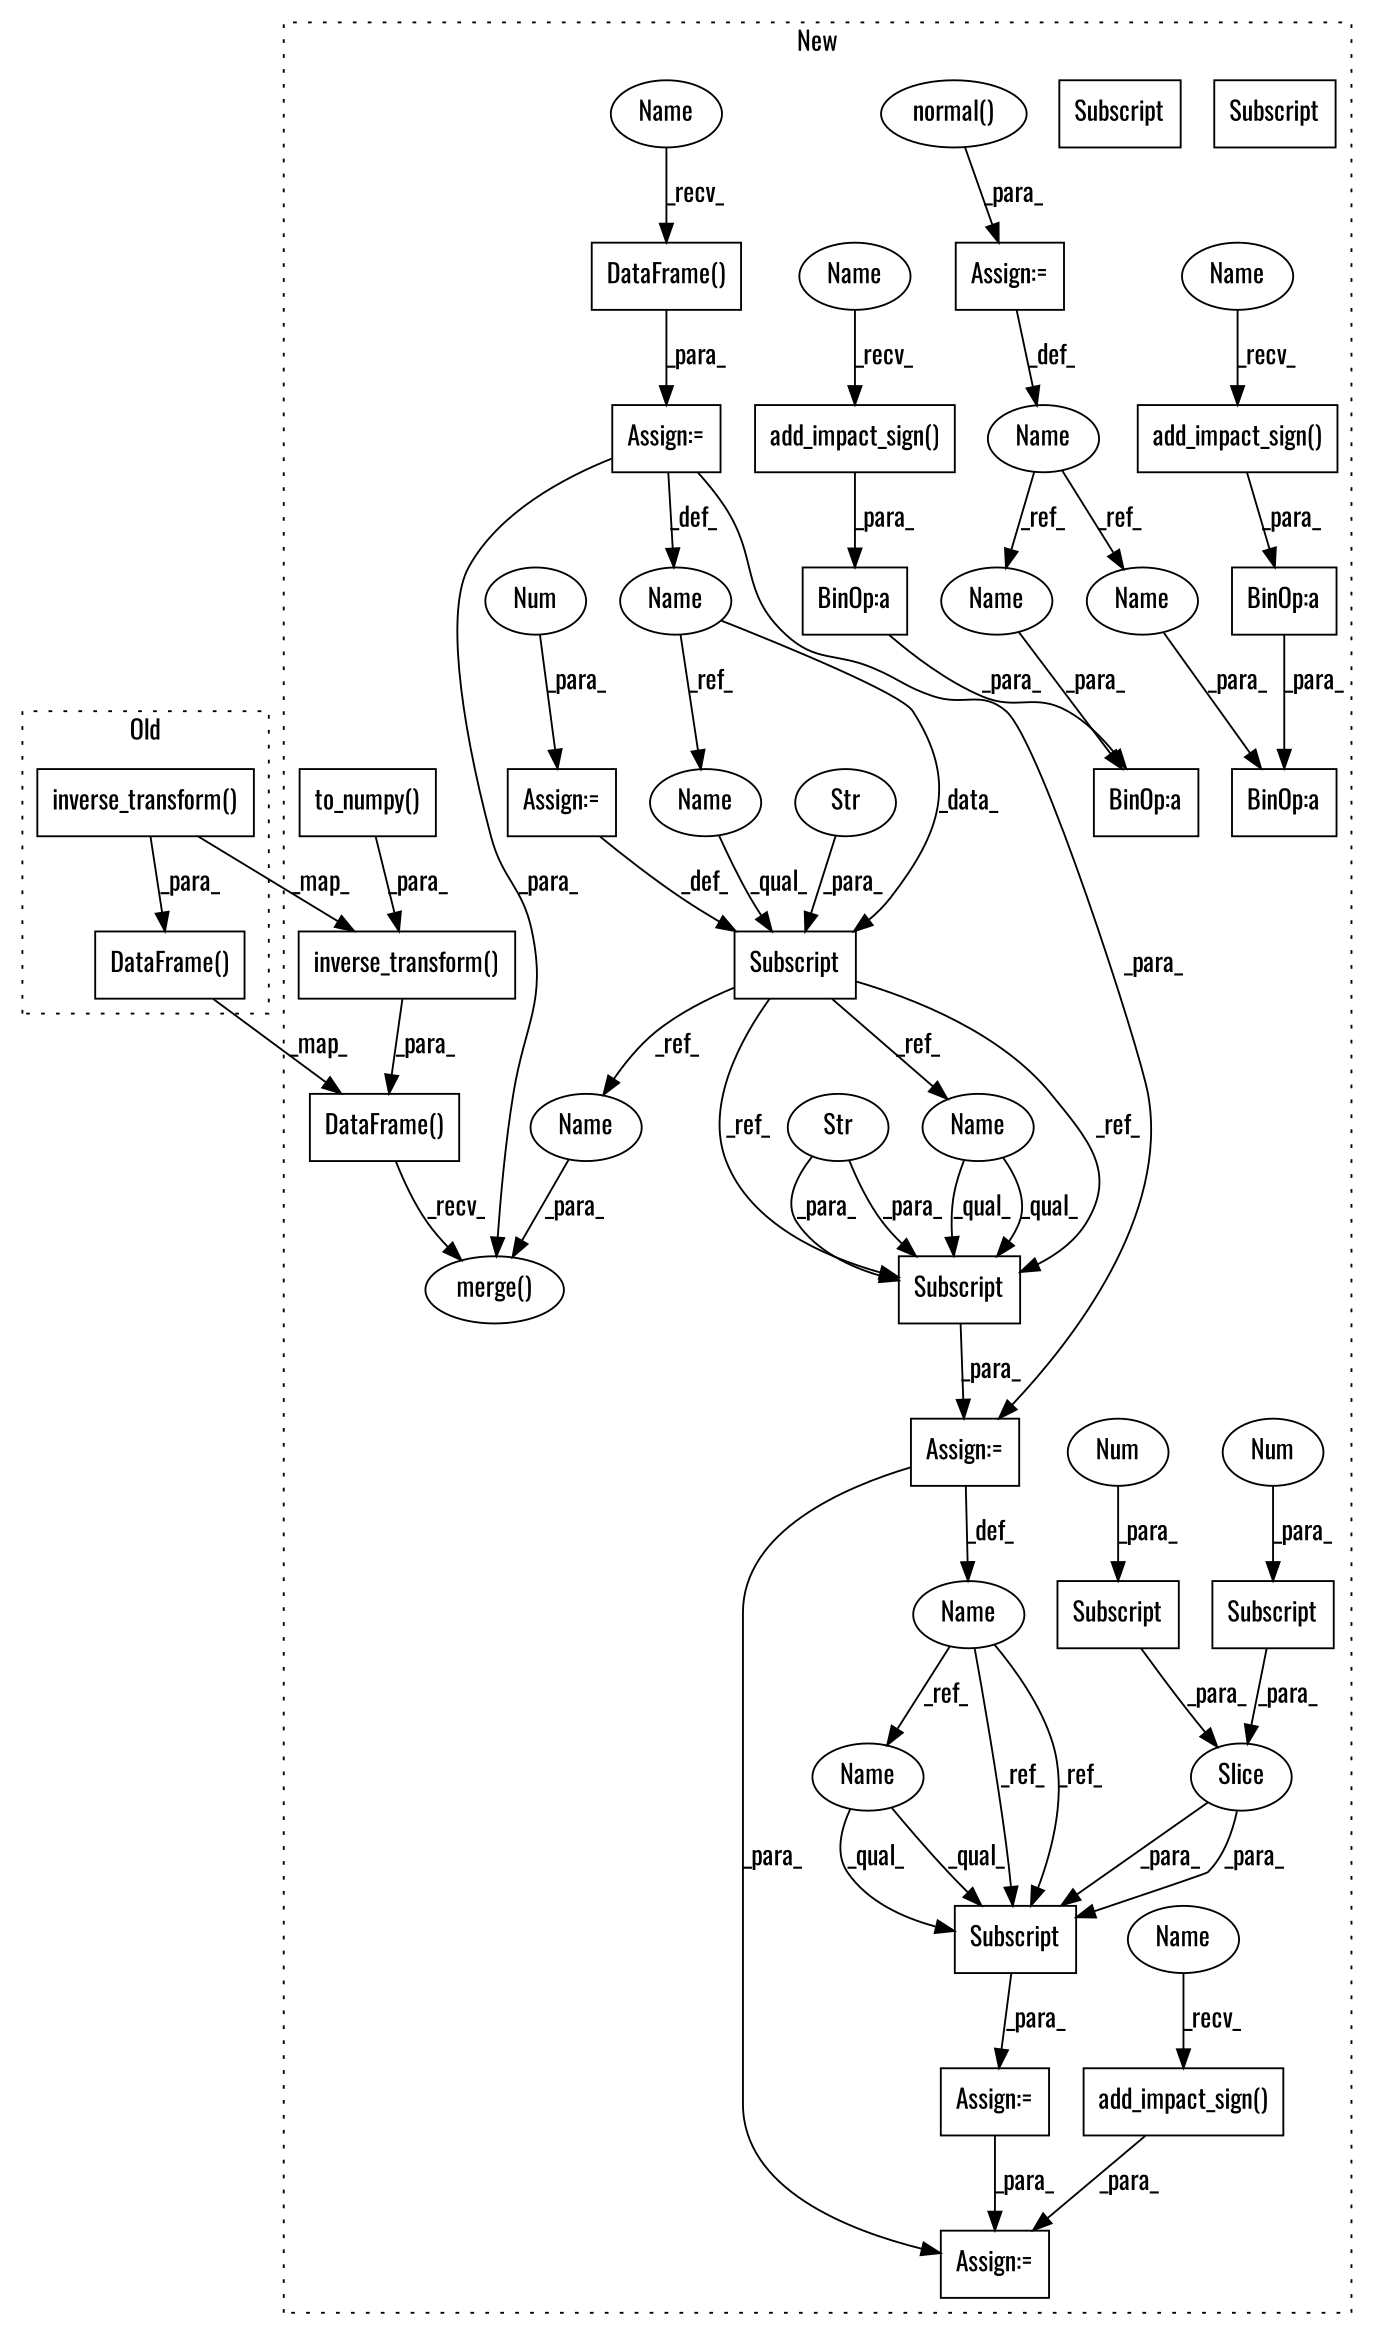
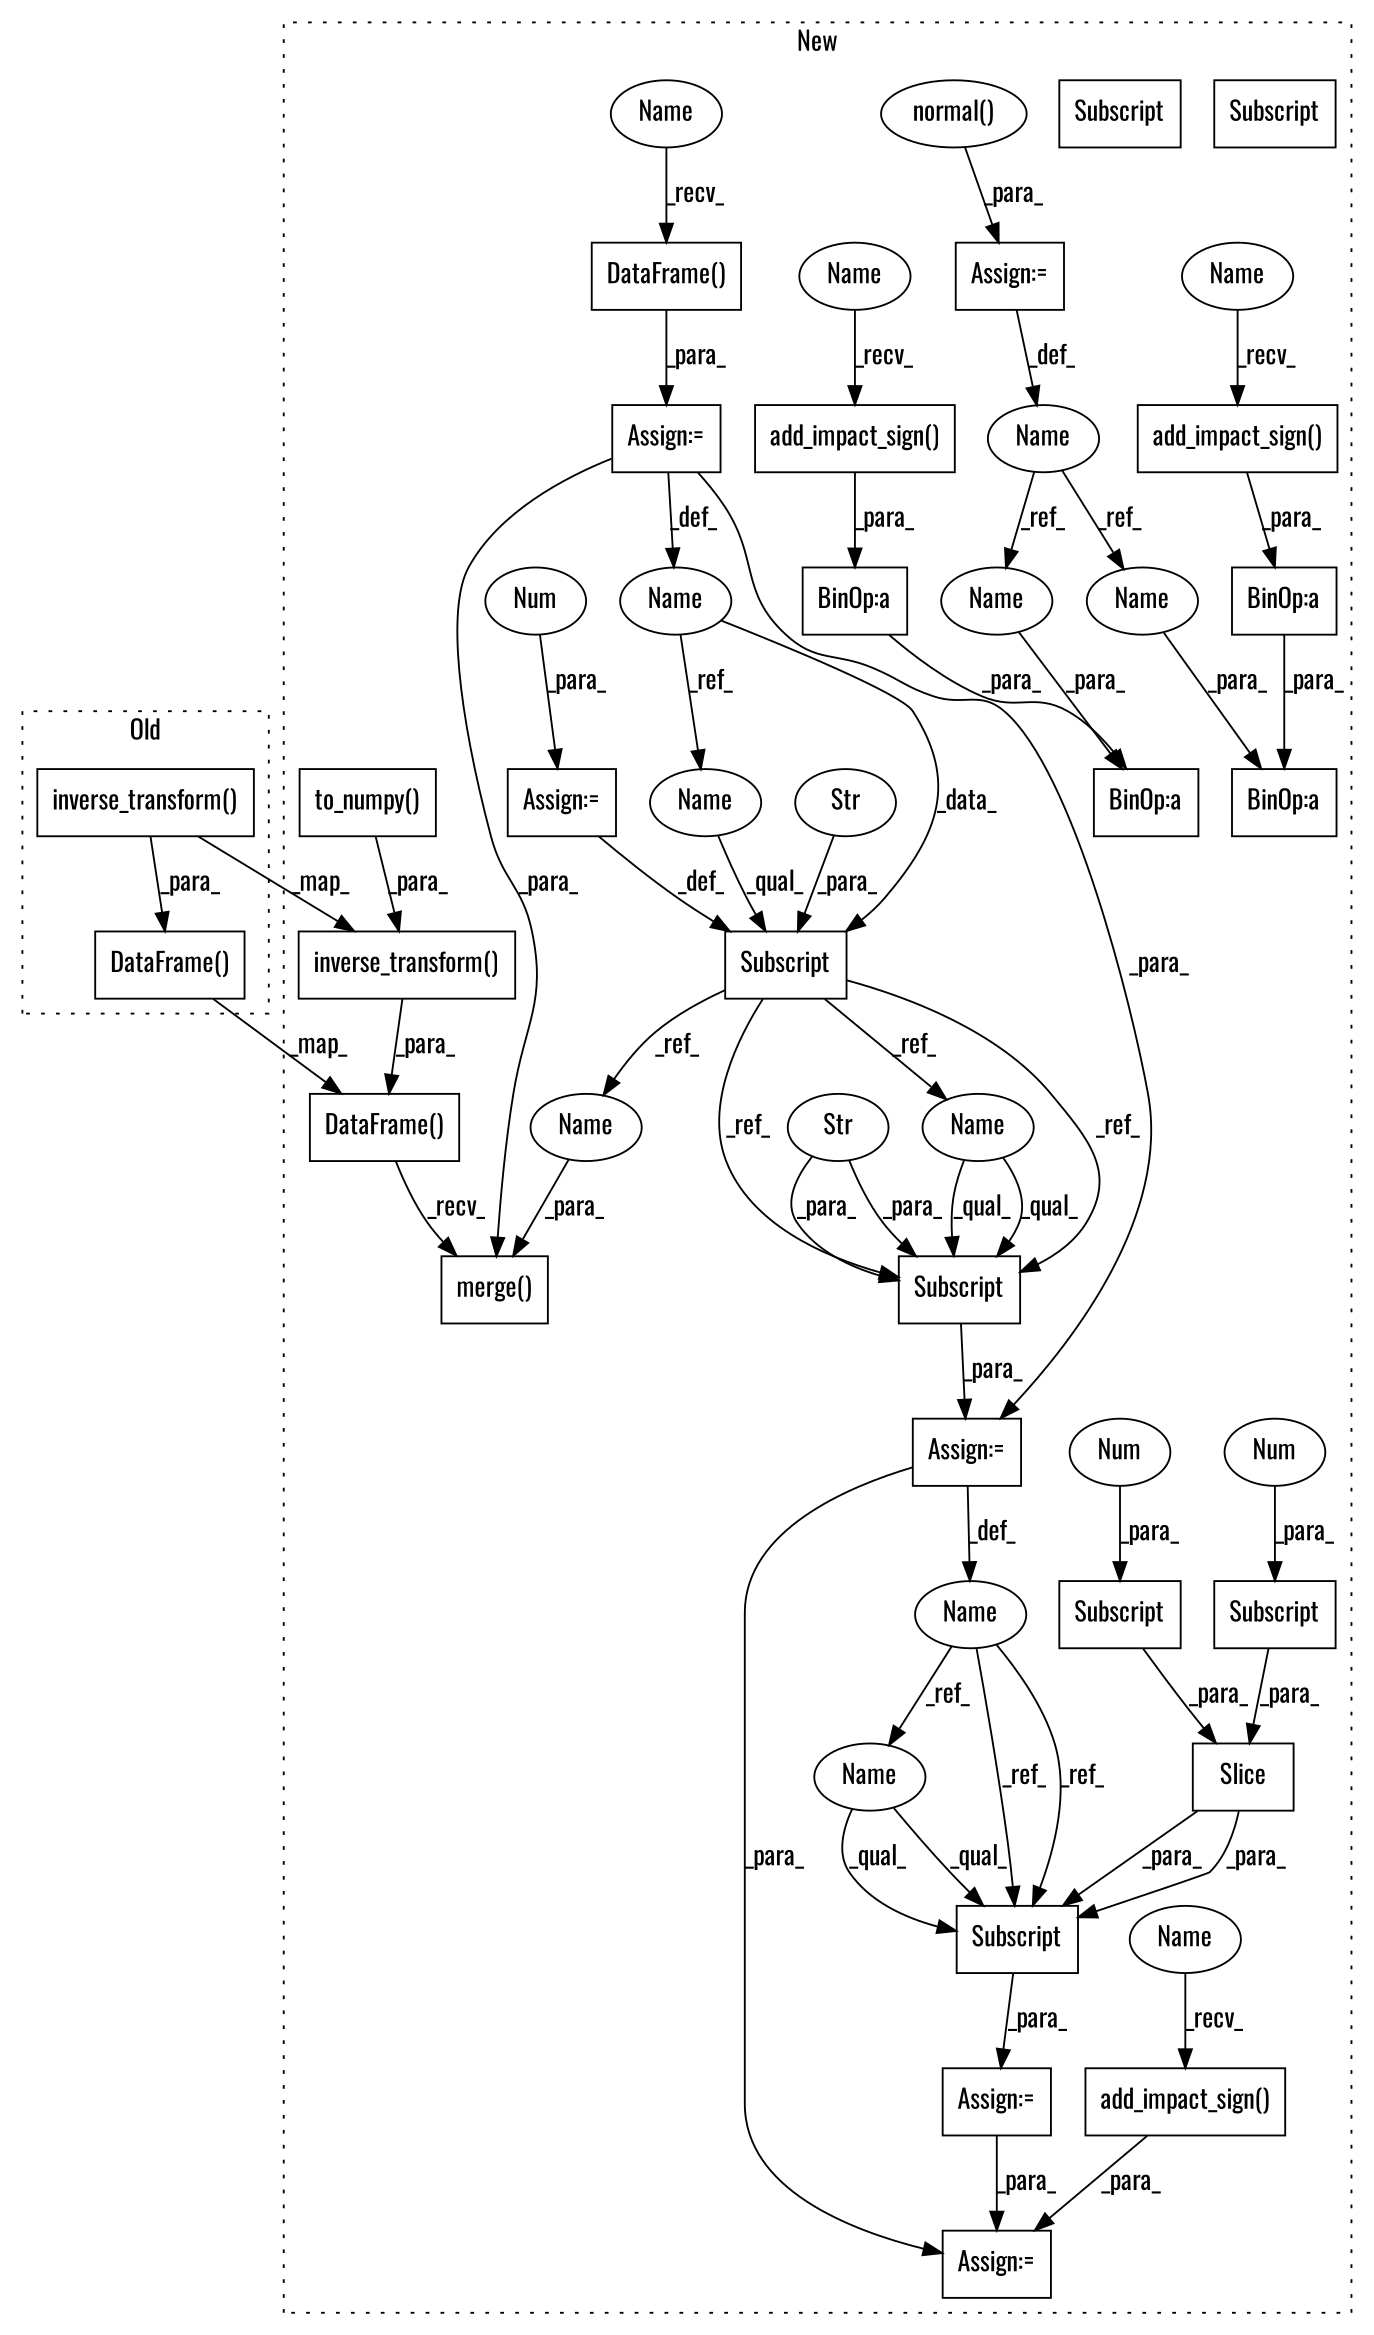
(495, 1290) -> (495, 1290)
(1241, 1777) -> (1243, 1777)
